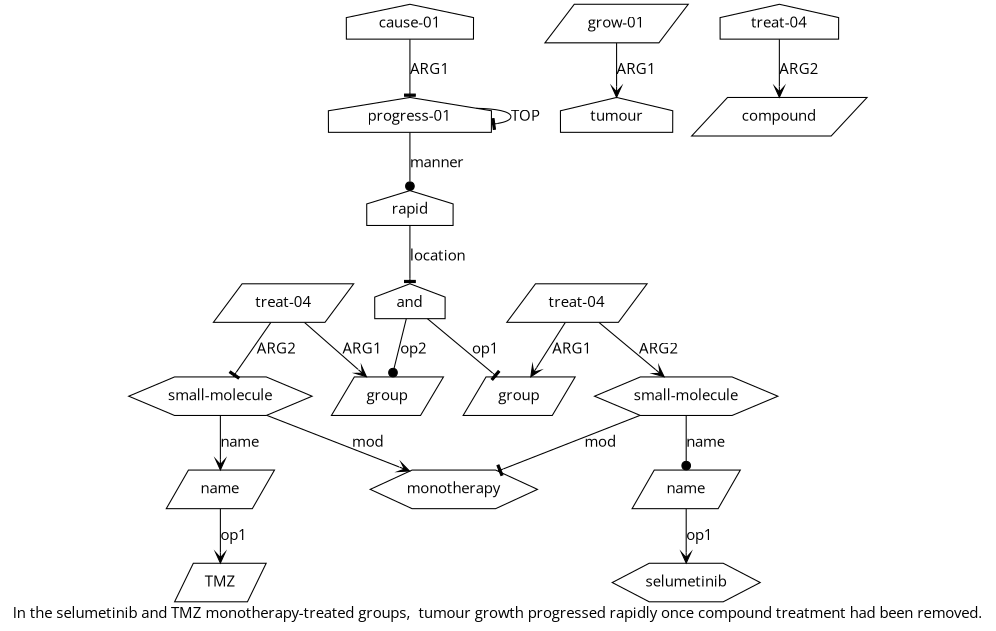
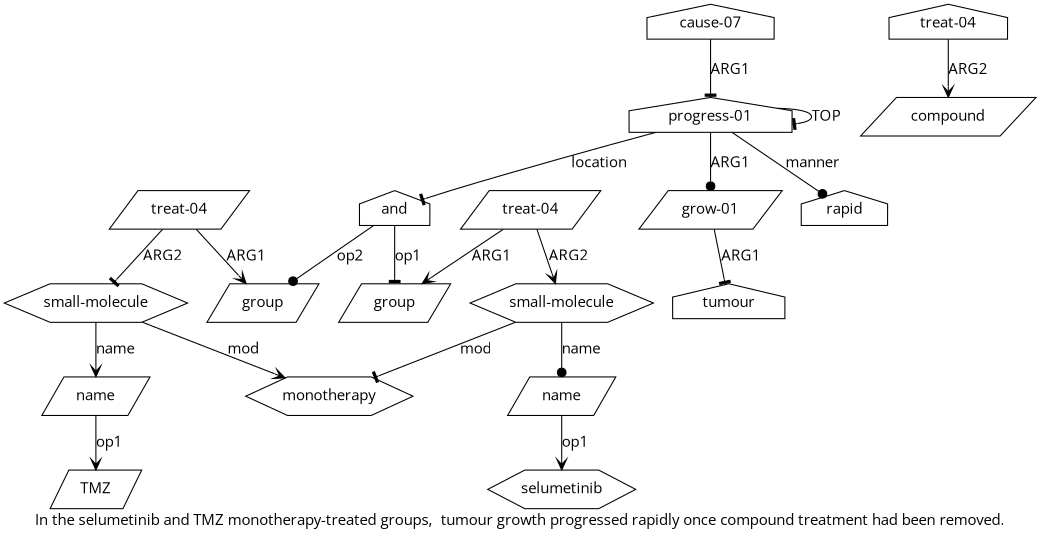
(410, 24) -> (711, 24)
(617, 65) -> (719, 254)
none -> (711, 157)
(410, 252) -> (540, 164)
